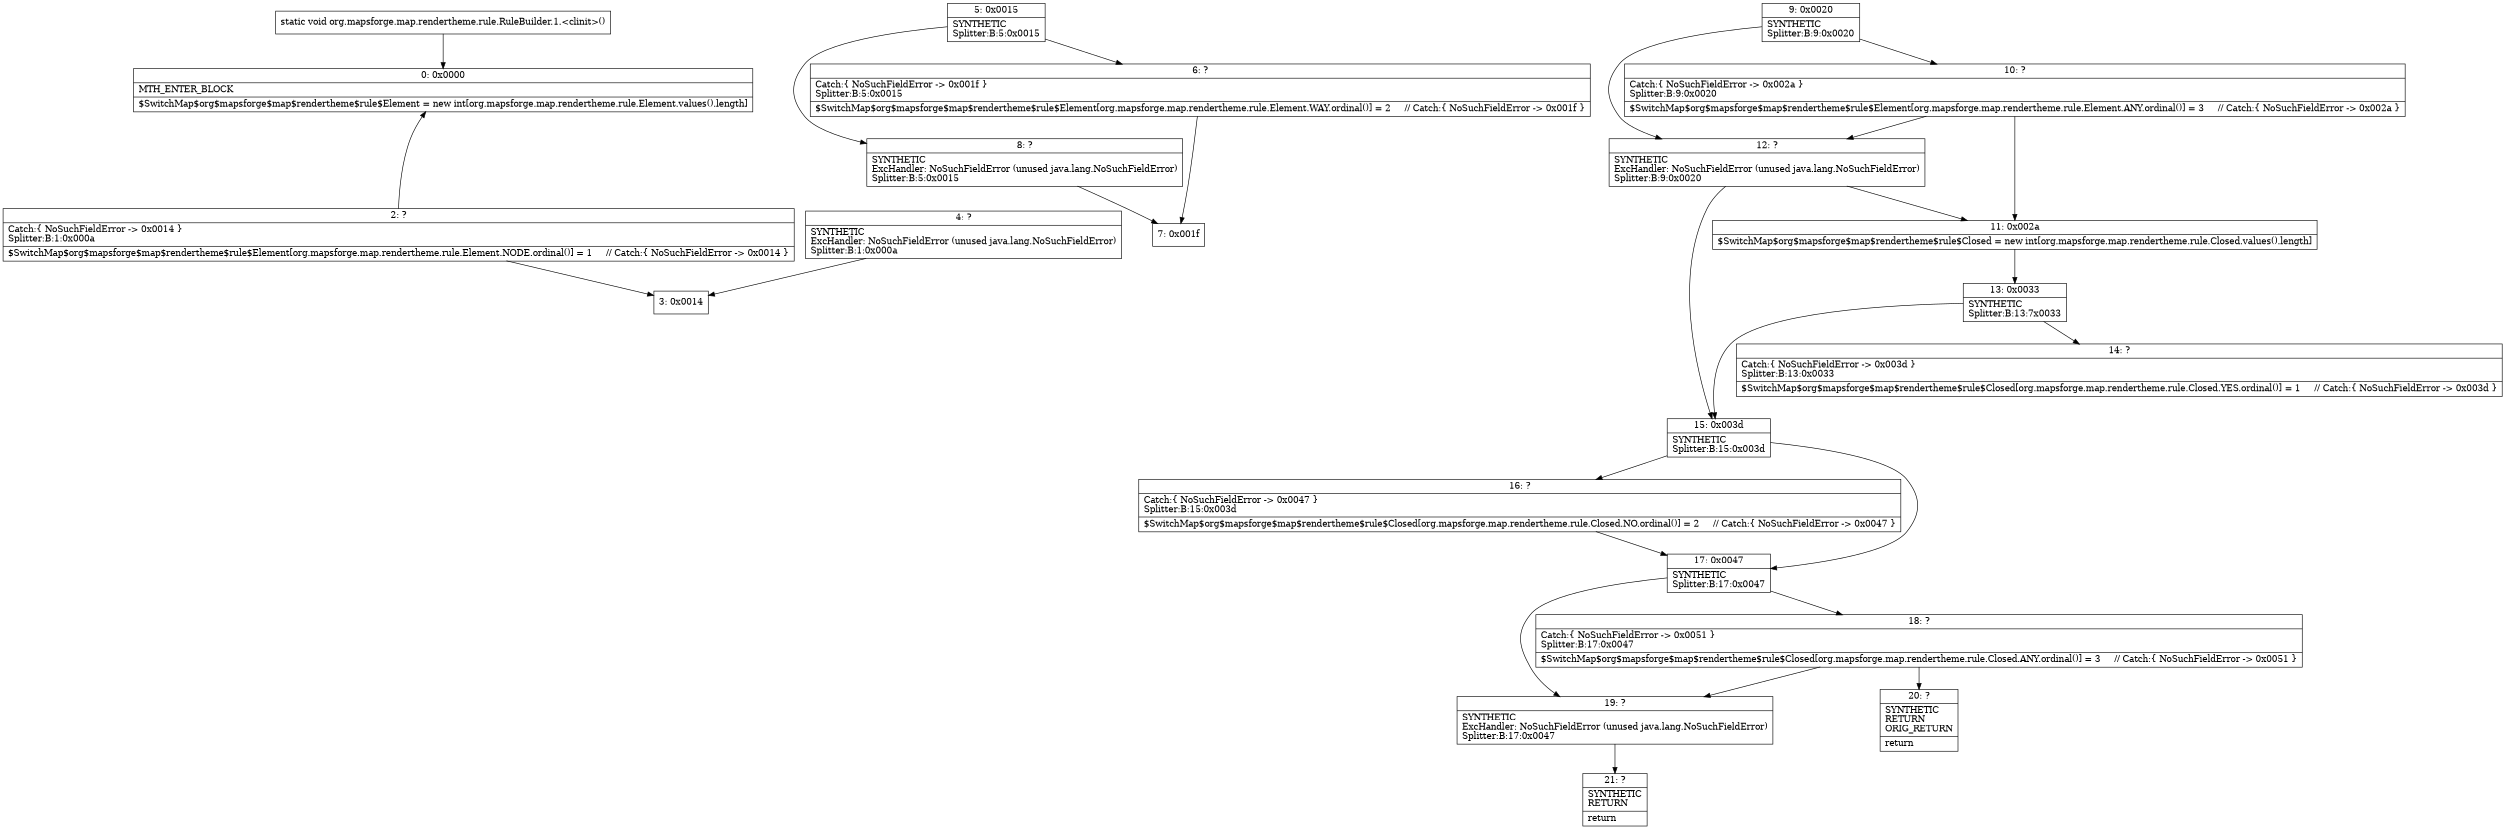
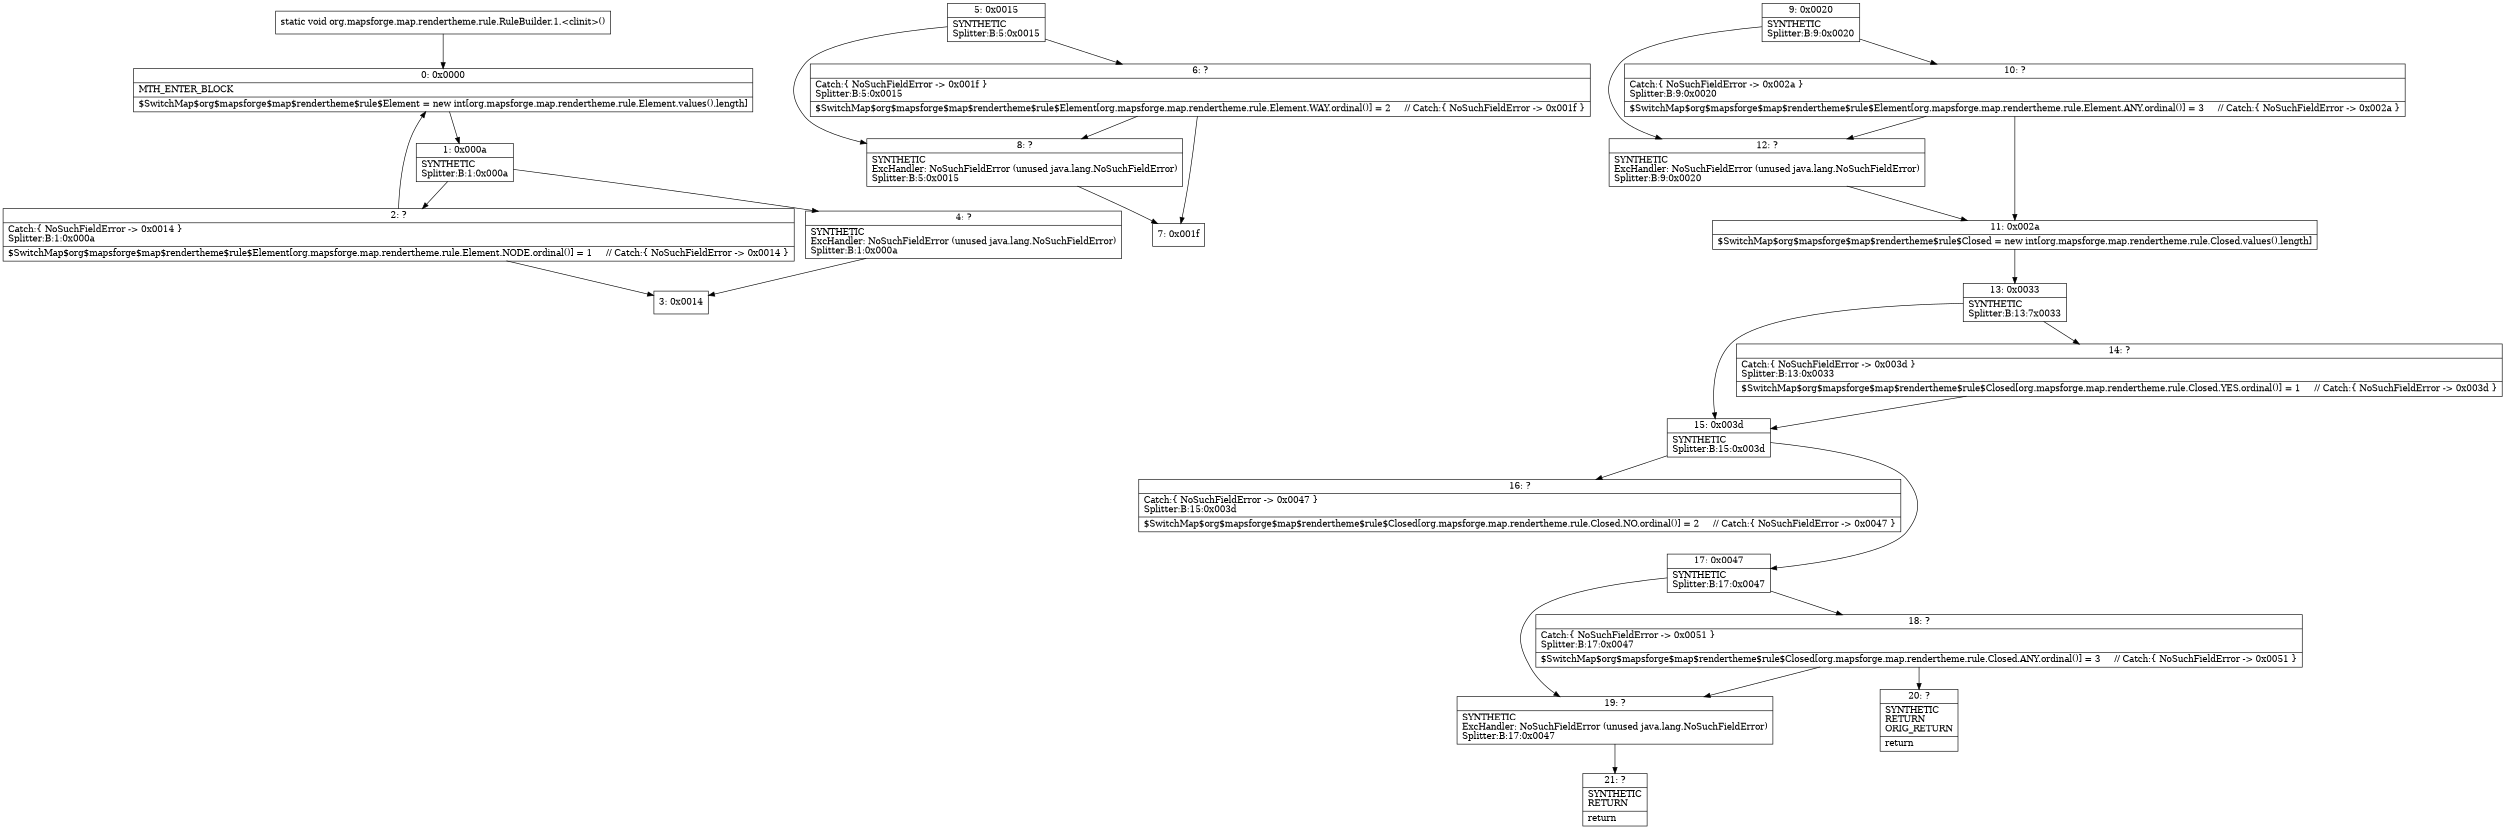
none -> (1112, 126)
none -> (465, 163)
(1690, 296) -> (1872, 412)
(1629, 542) -> none
